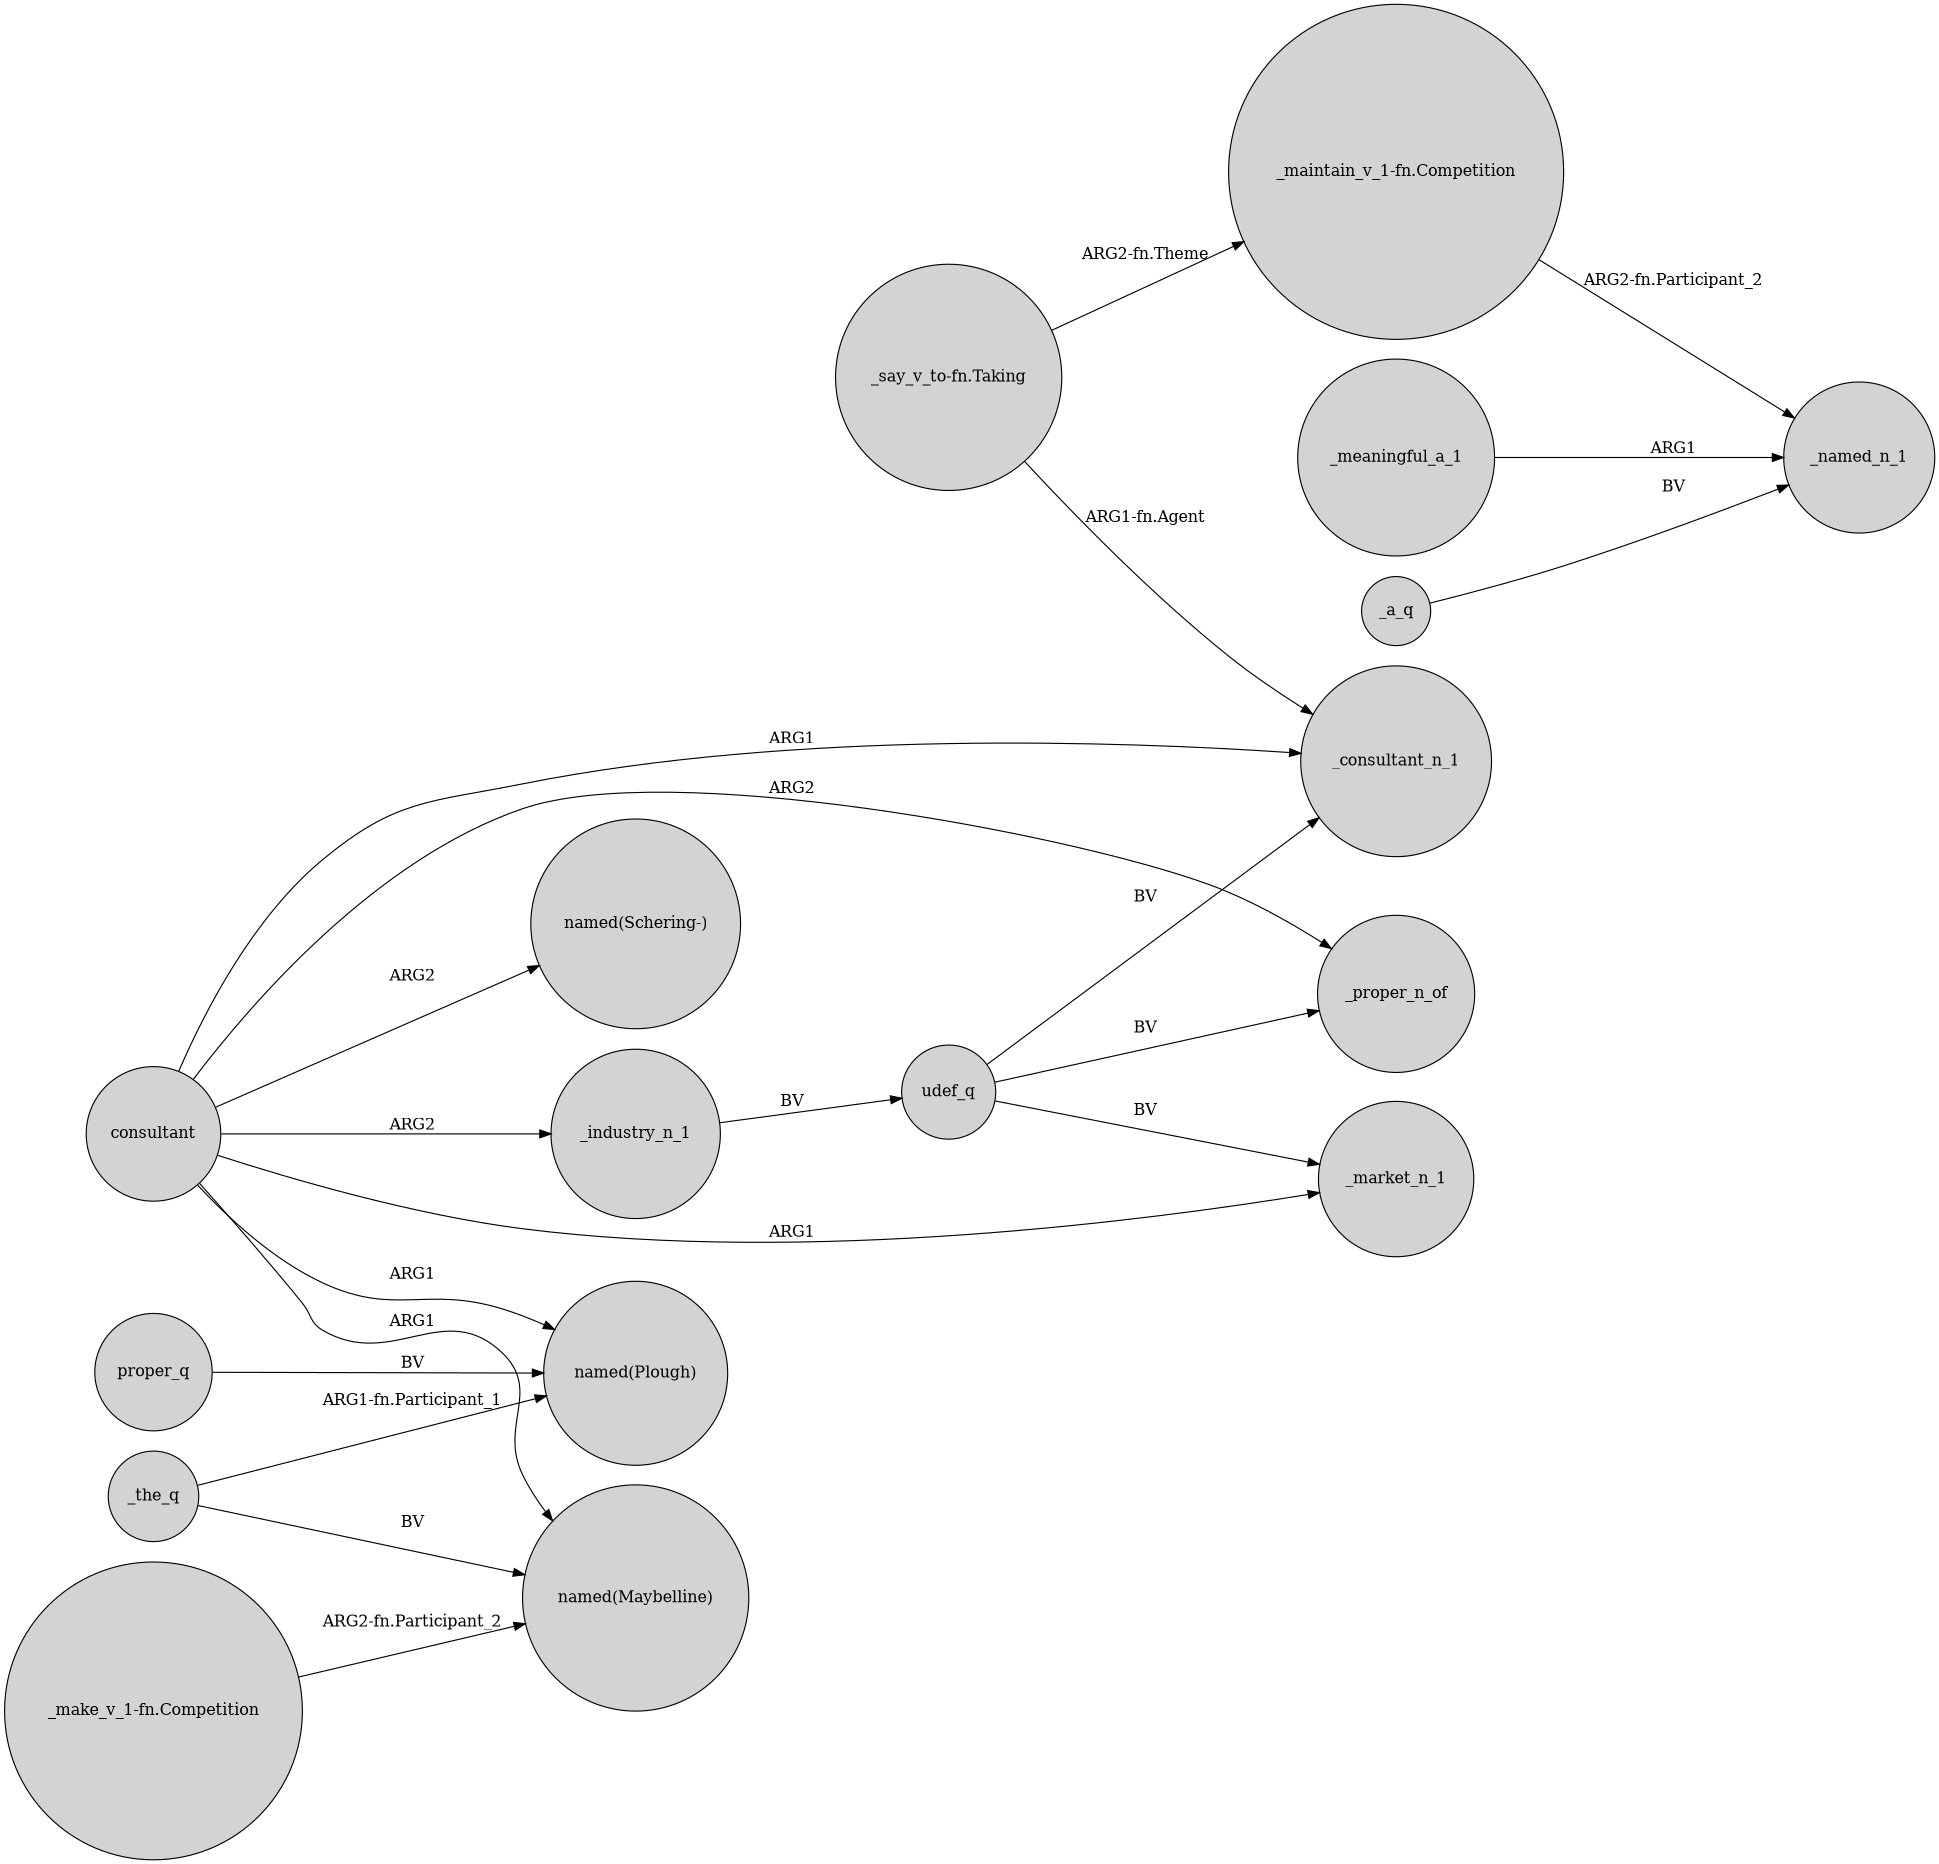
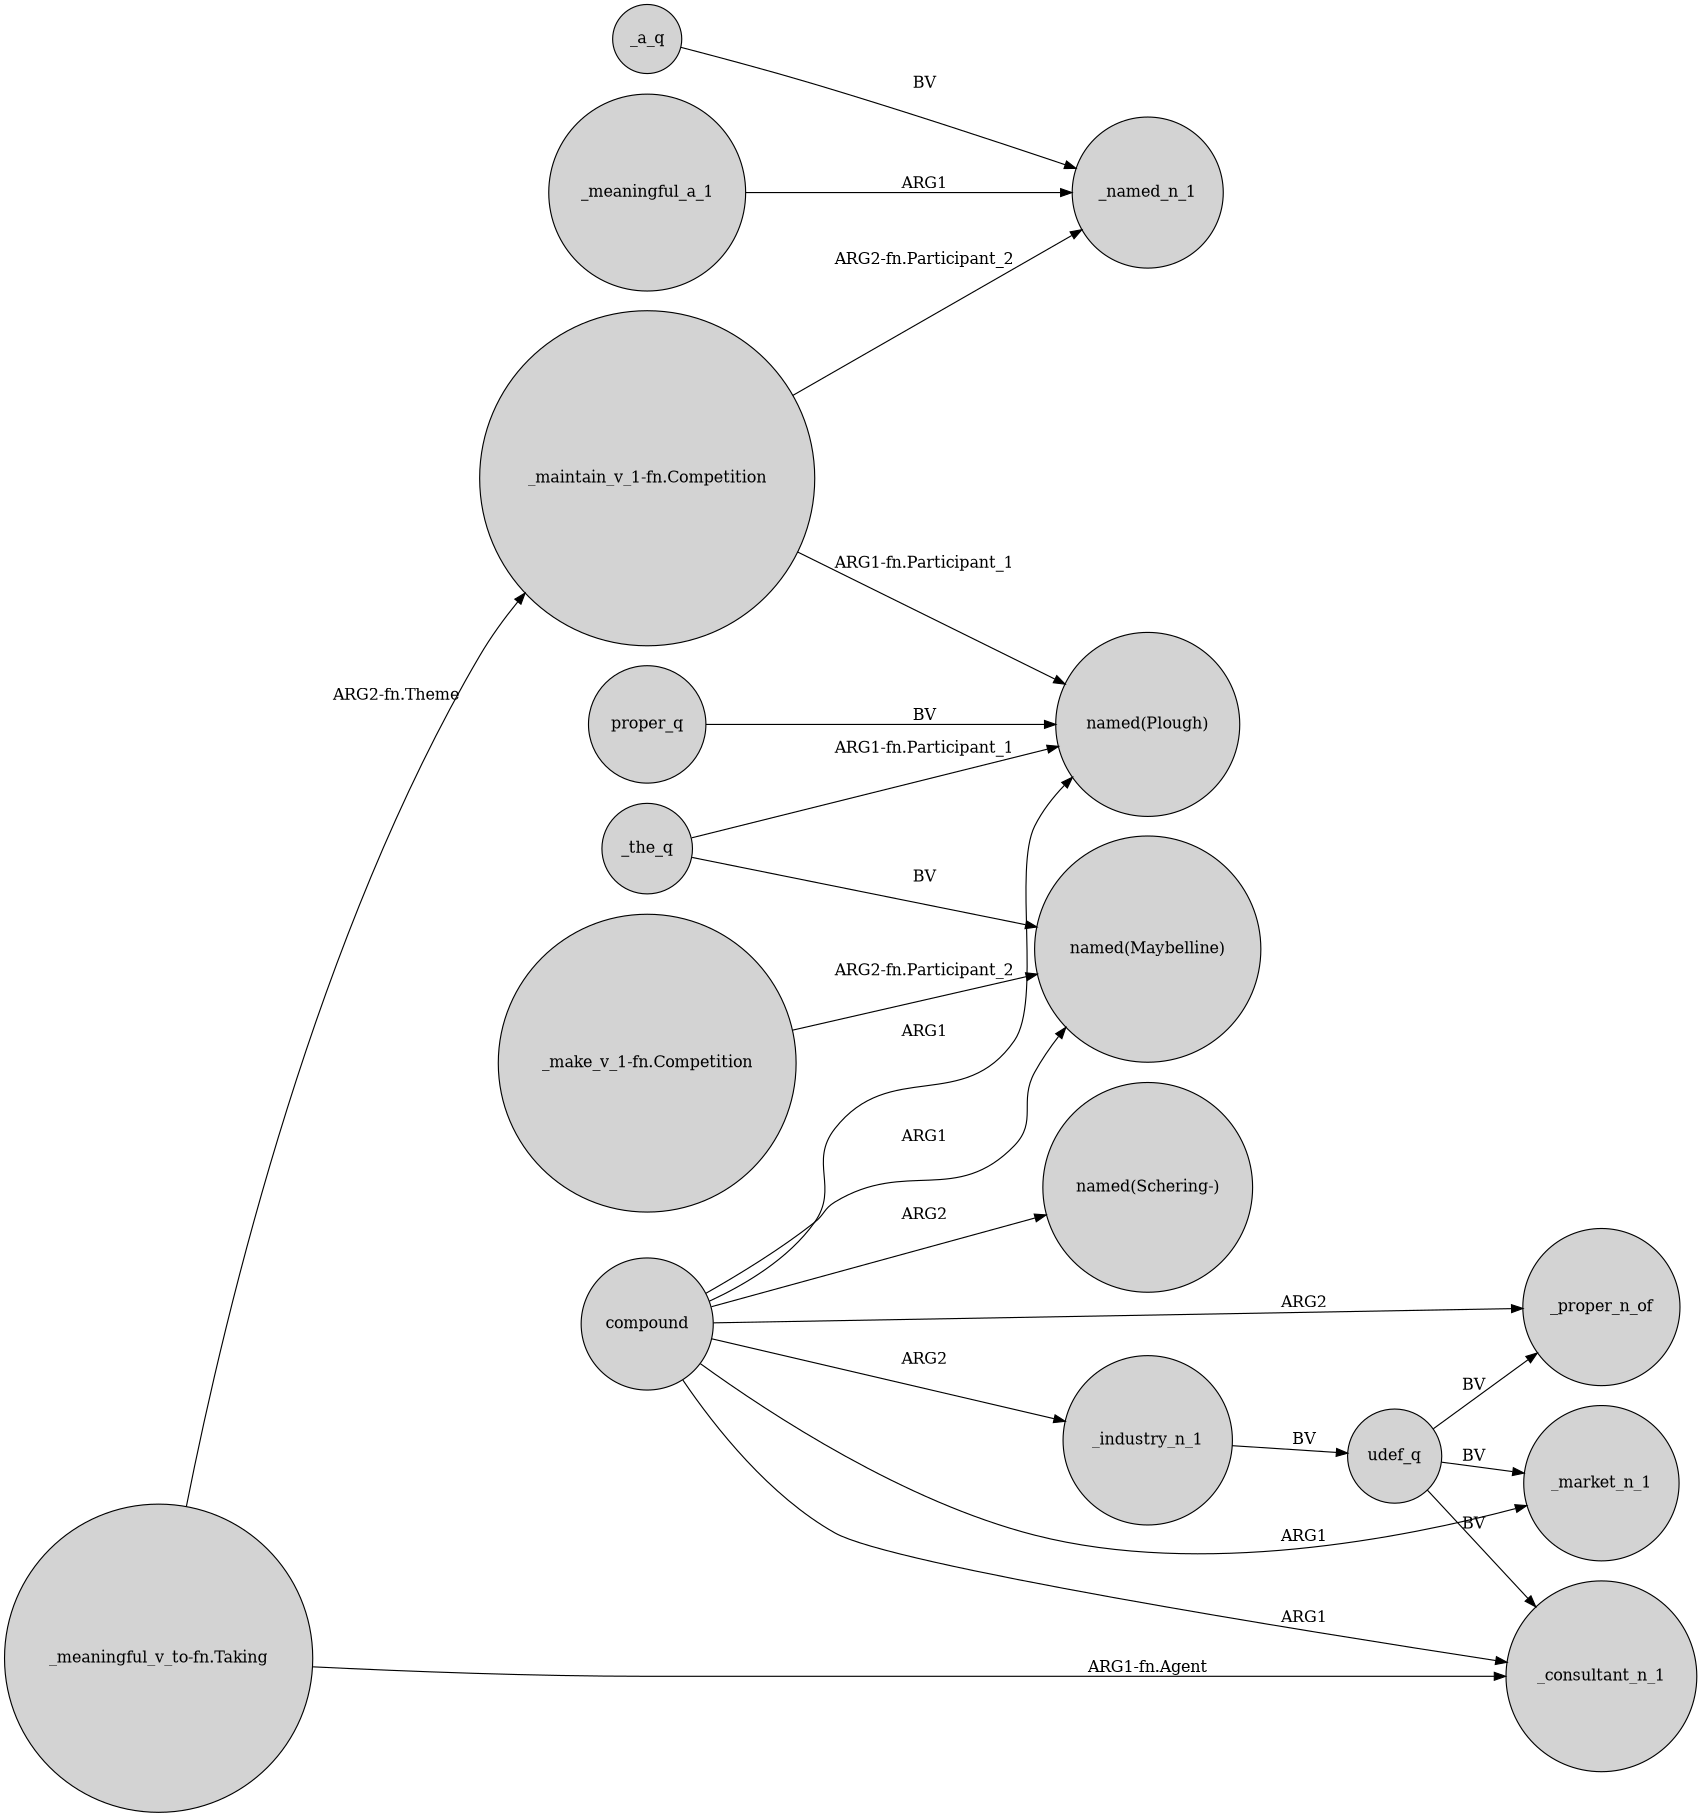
(949, 377) -> (159, 1658)
none -> (926, 615)
(153, 1134) -> (647, 1324)
